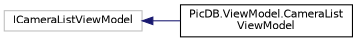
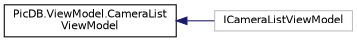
(167, 21) -> (201, 21)
